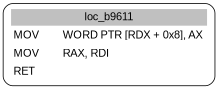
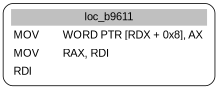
(36, 72) -> (35, 72)
